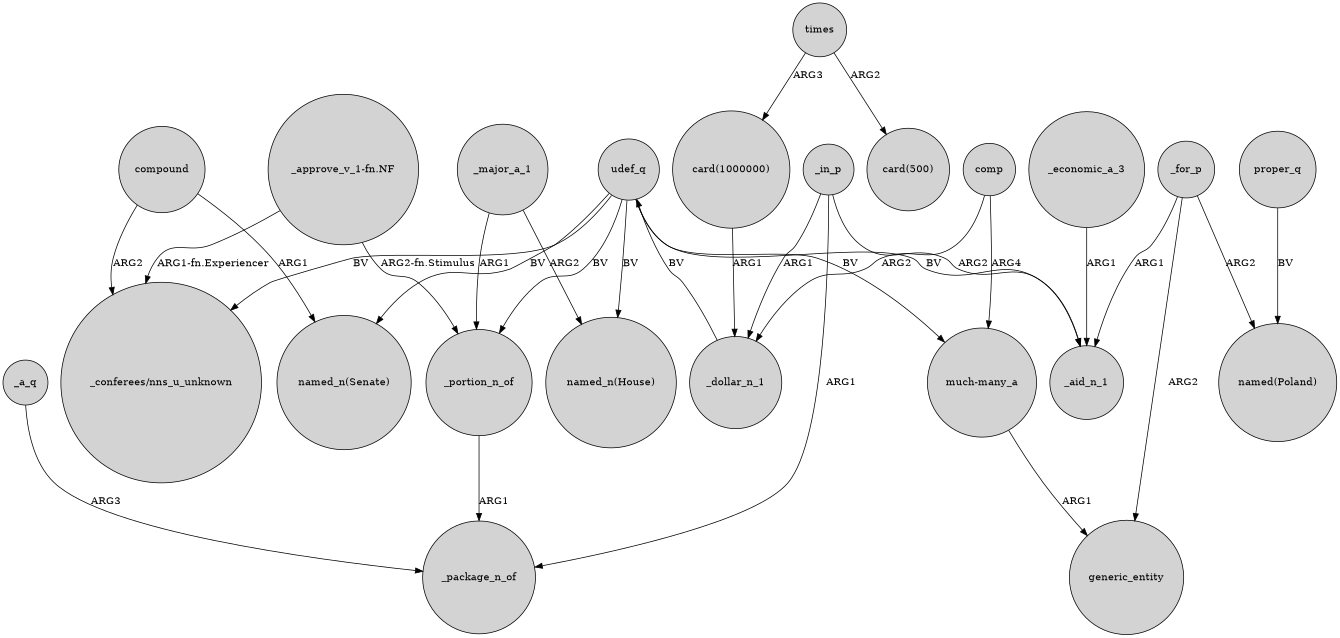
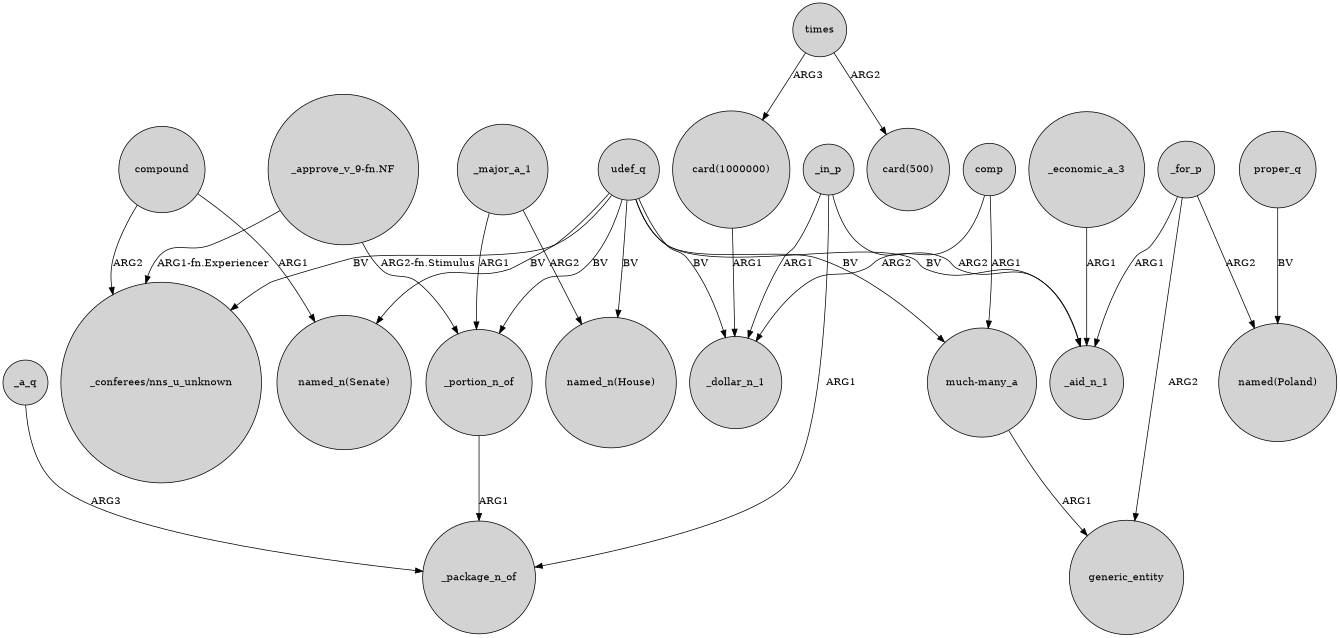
(343, 170) -> (343, 170)
(1007, 264) -> (1007, 264)
(675, 275) -> (688, 259)
